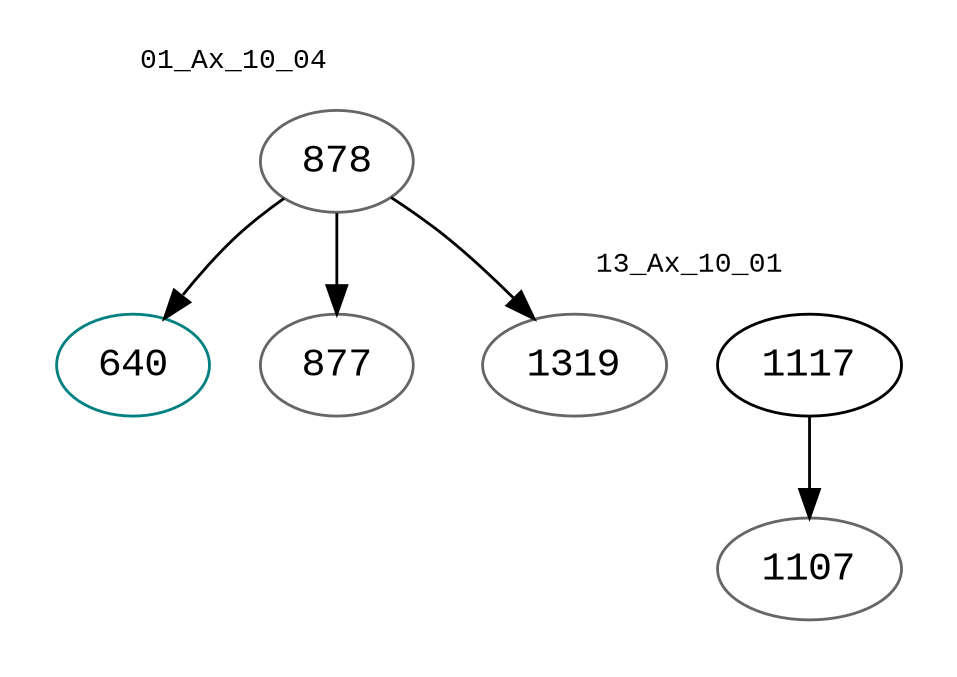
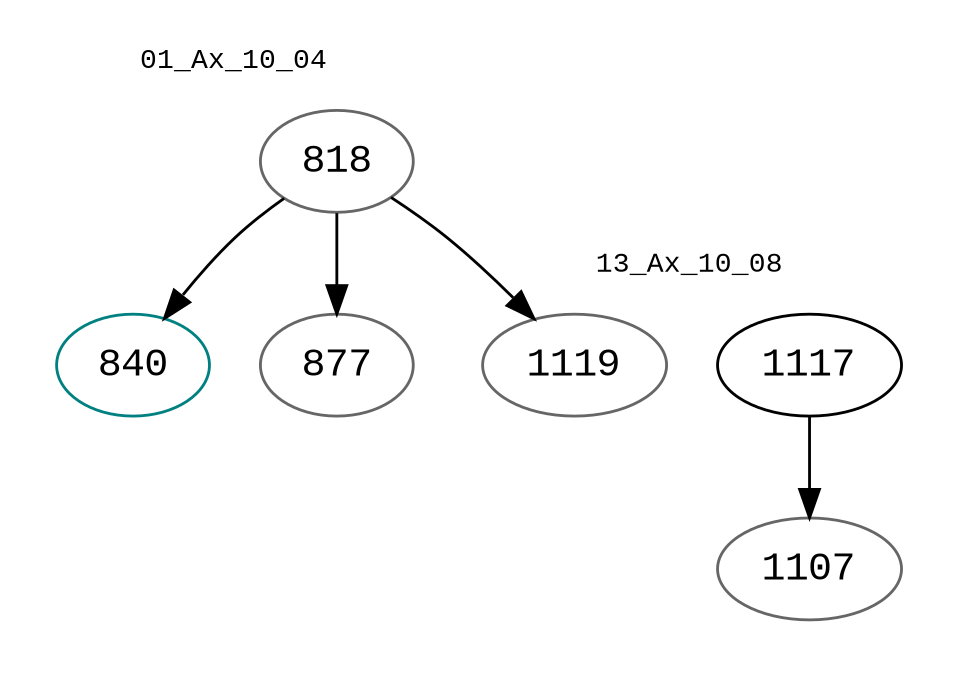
(337, 161) -> (337, 161)
(691, 265) -> (691, 265)
(133, 365) -> (133, 365)
(575, 365) -> (575, 365)
